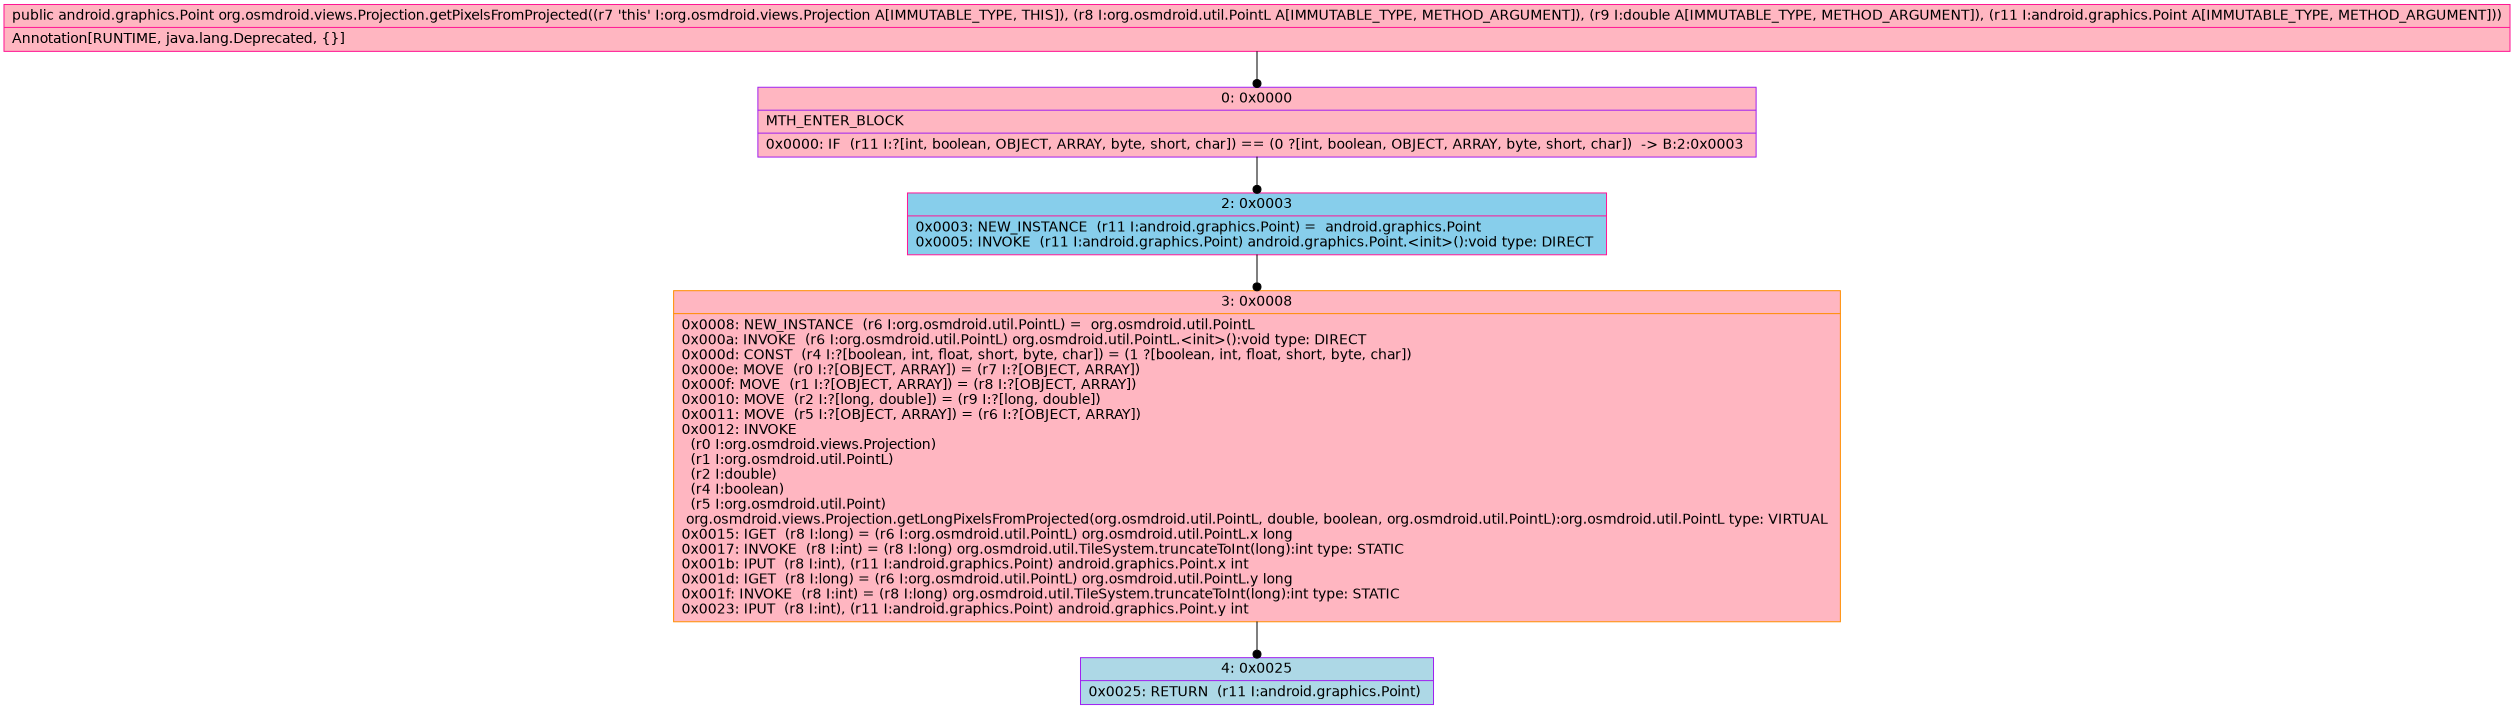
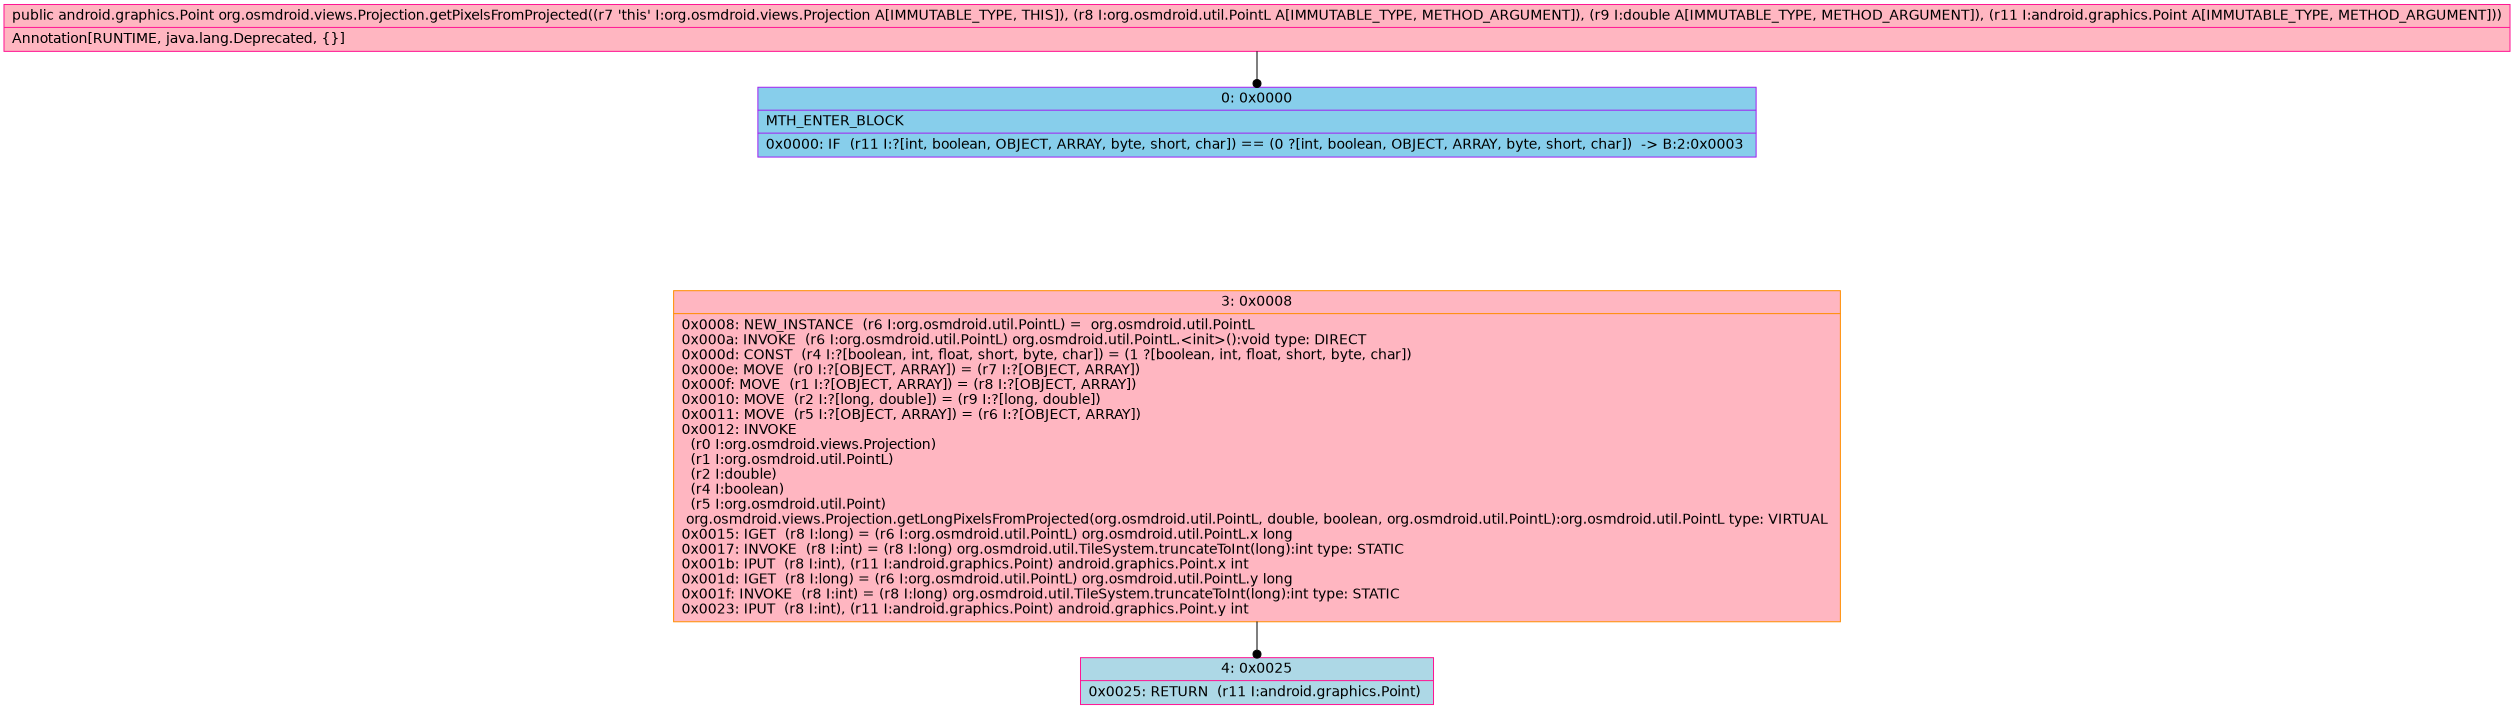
(1257, 122) -> (1257, 122)
(1257, 224) -> none
(1257, 681) -> (1257, 681)
